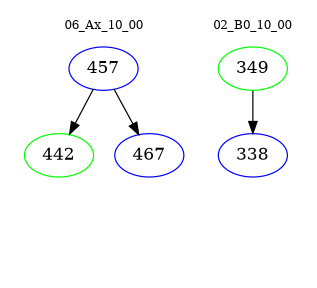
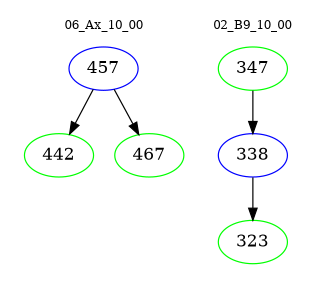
(253, 26) -> (253, 26)
(253, 69) -> (253, 69)
(149, 155) -> (149, 155)
none -> (253, 242)
